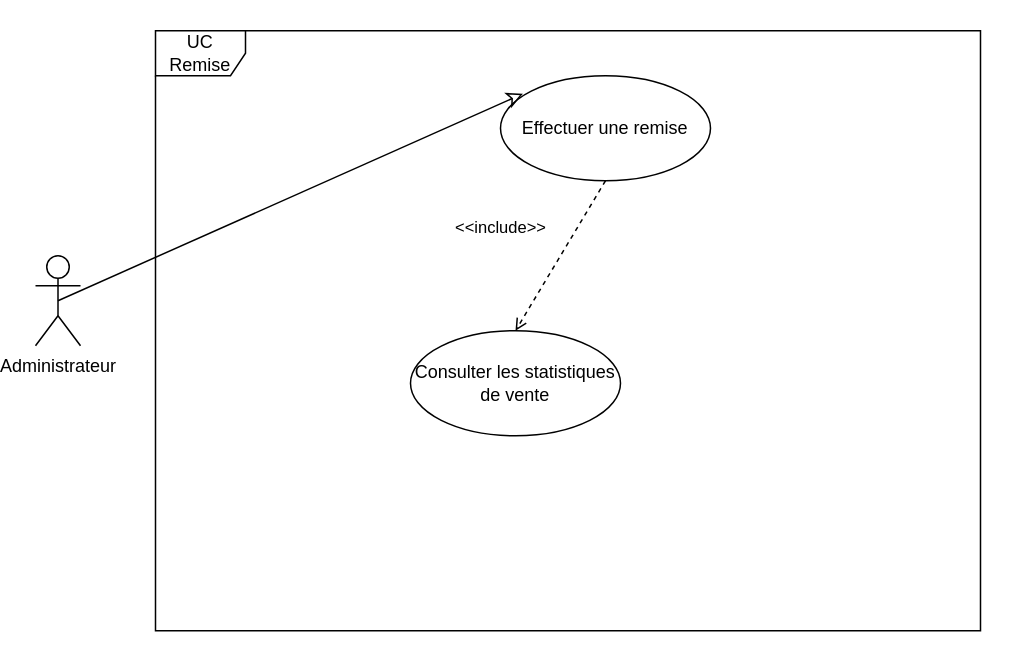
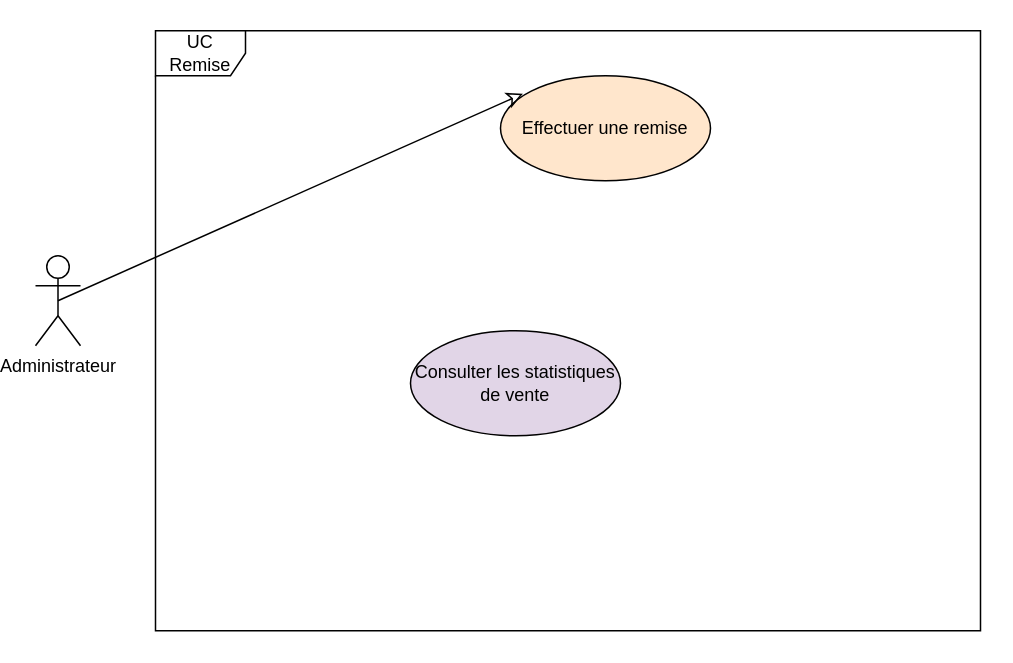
(605, 128) -> (605, 128)
(561, 254) -> none
(515, 383) -> (515, 383)
